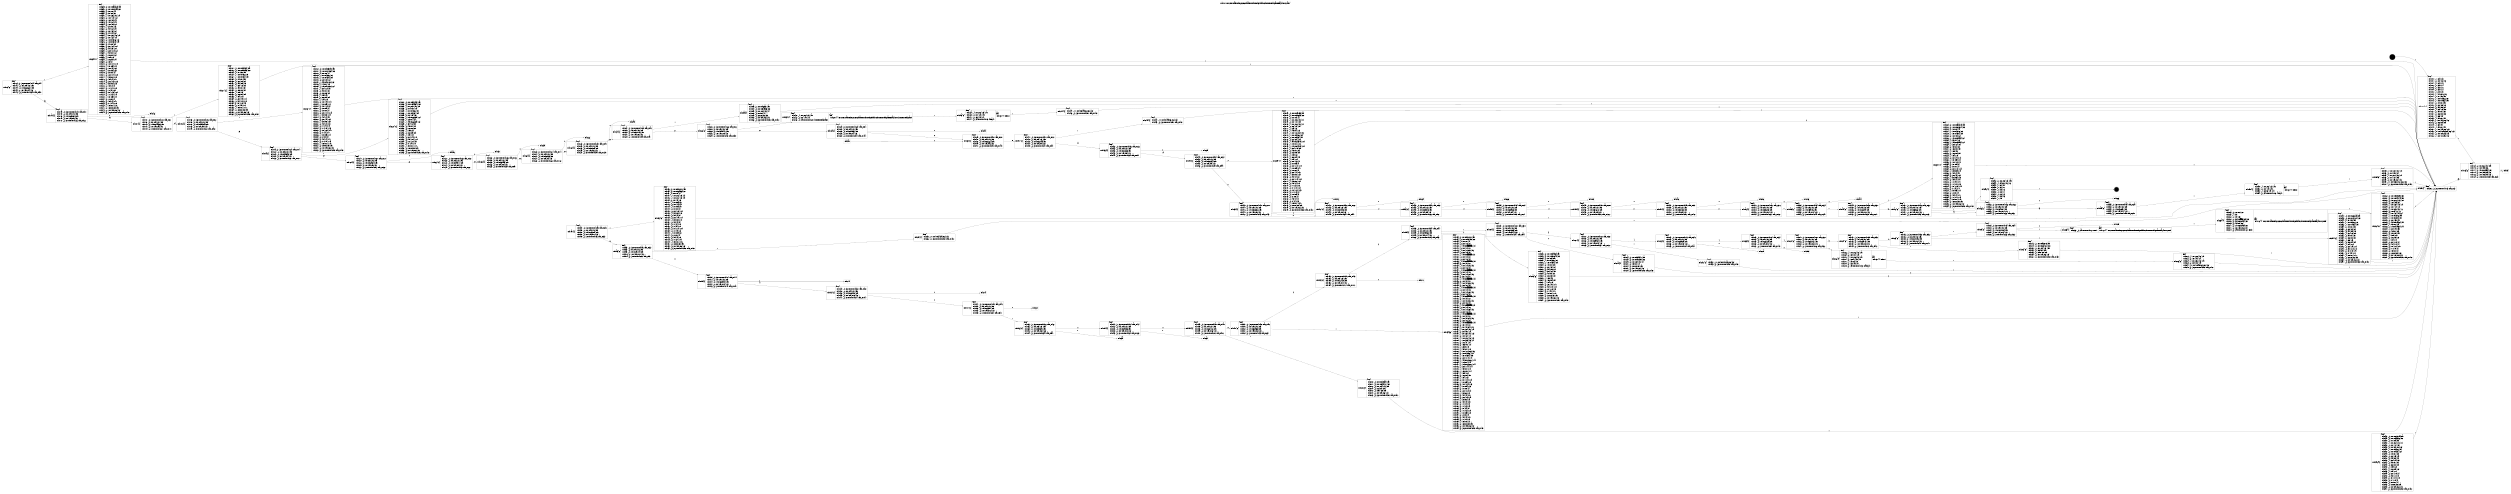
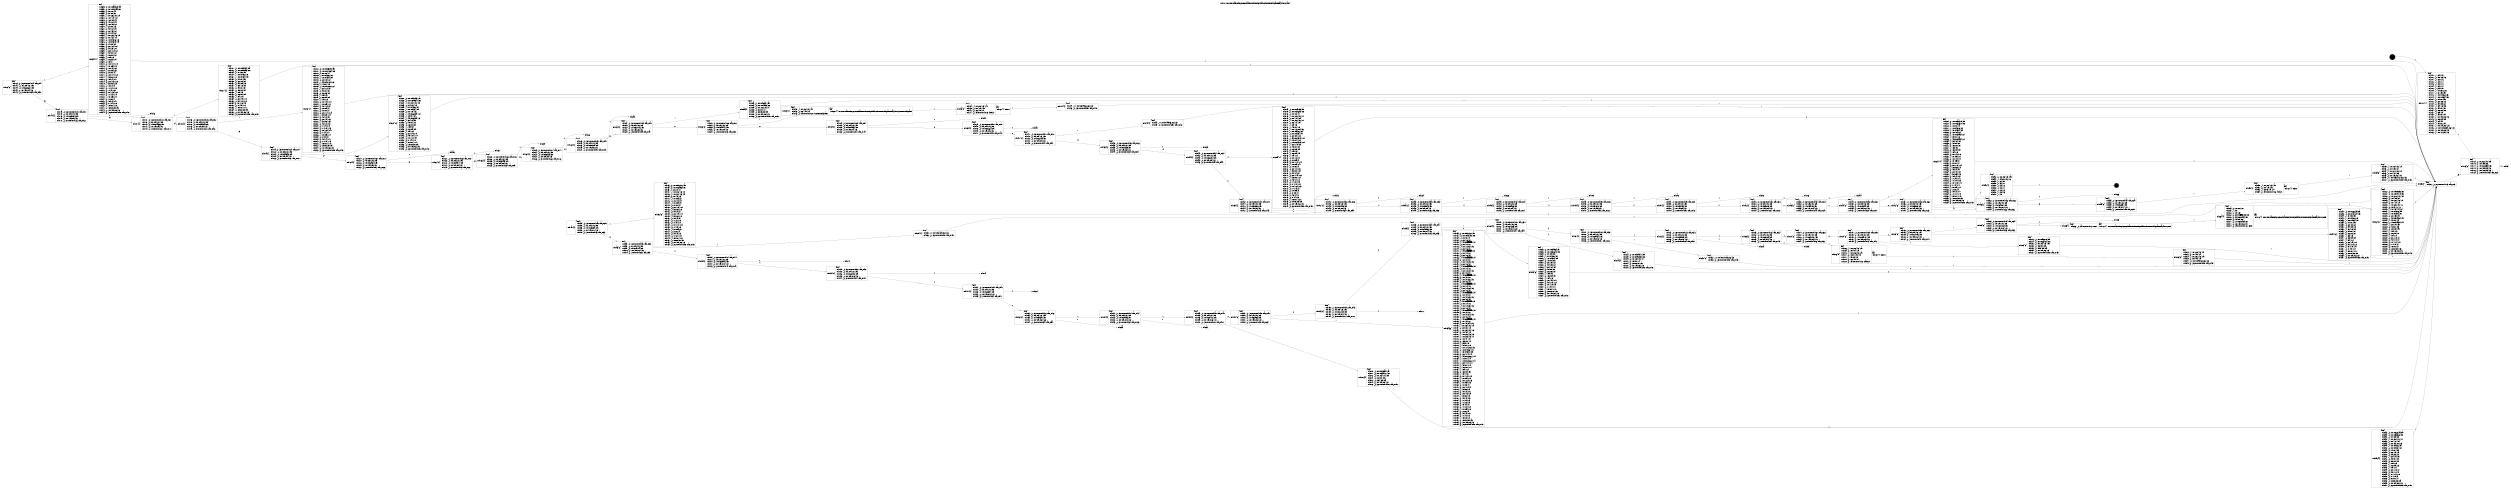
(906, 141) -> (1017, 128)
